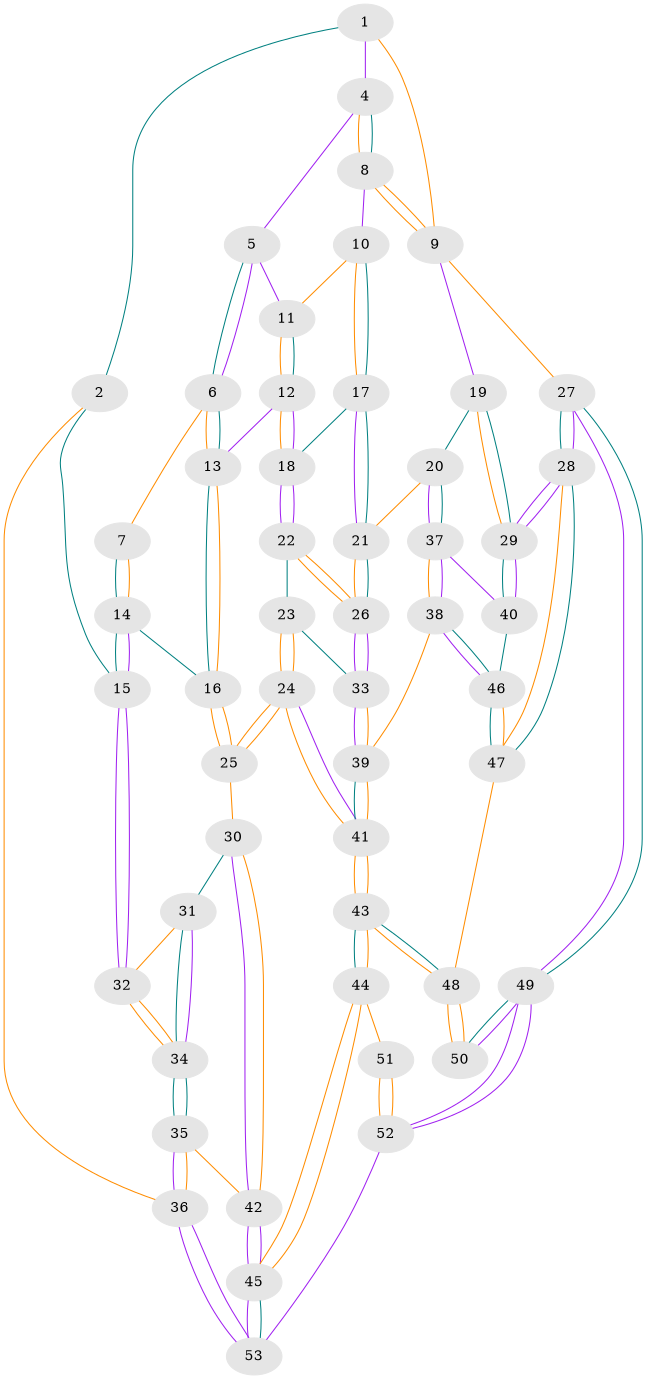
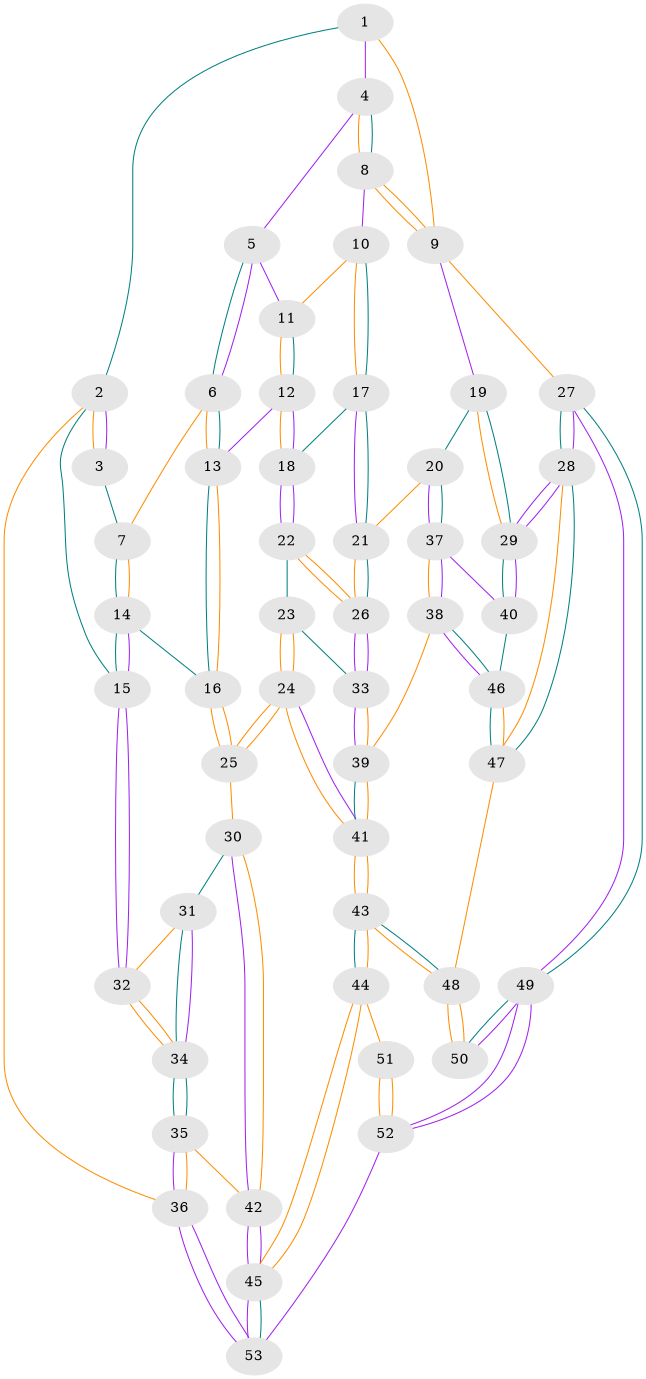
none -> (100, 467)
